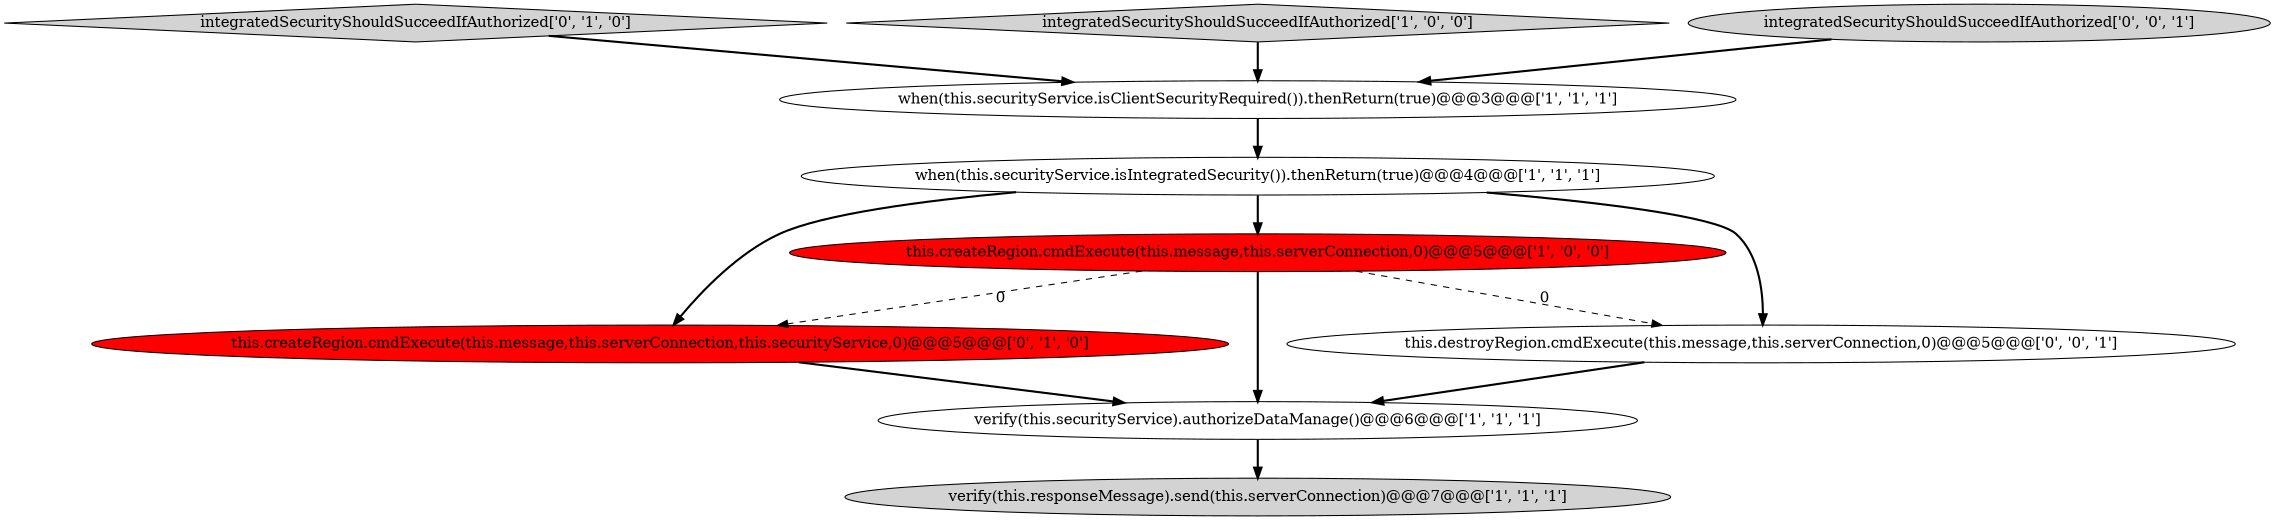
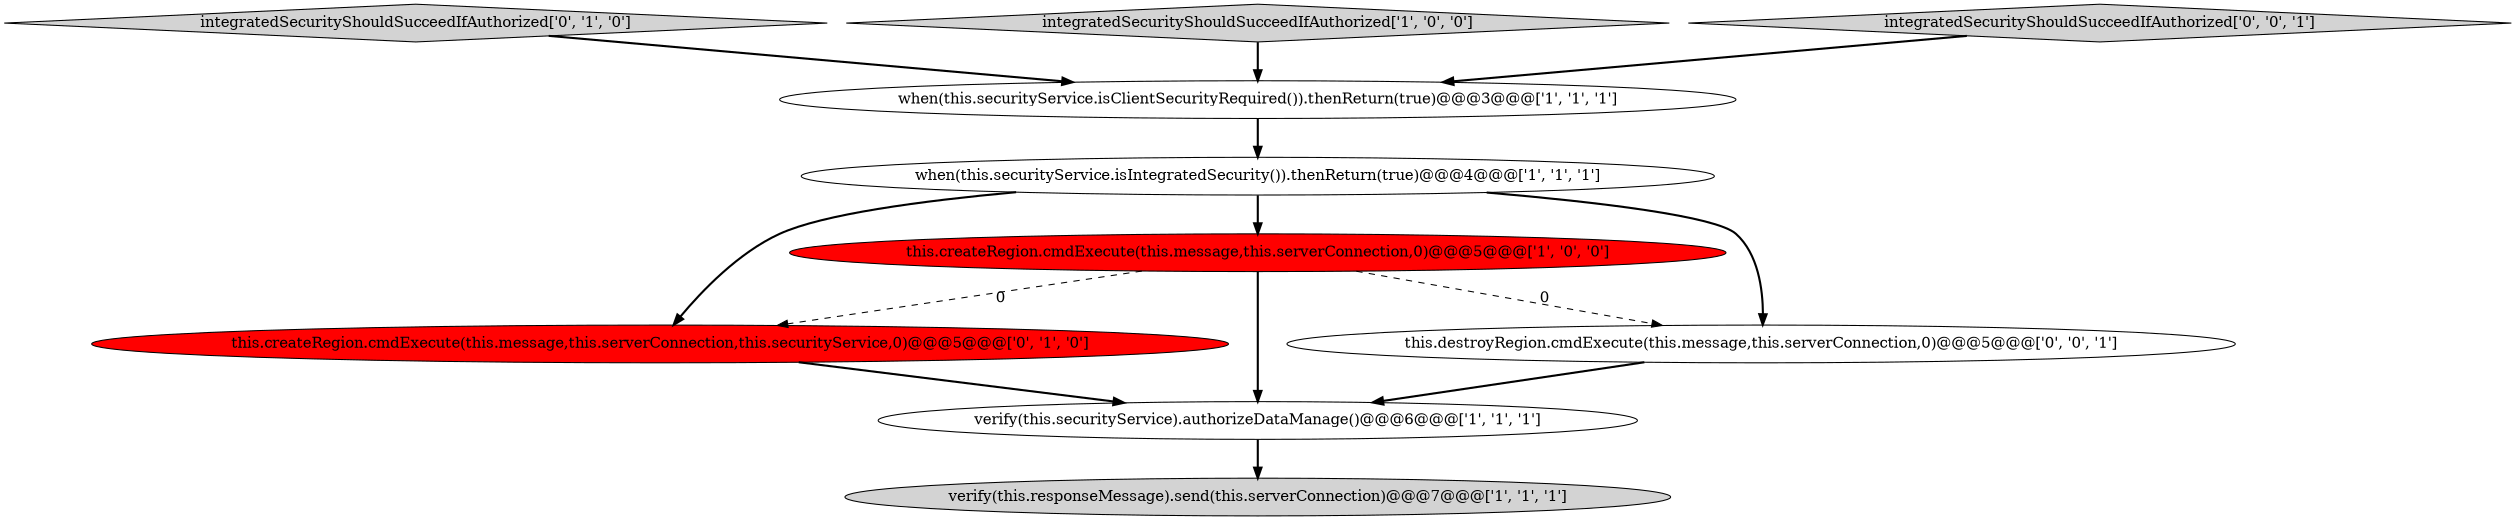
(1979, 23) -> (2100, 23)
